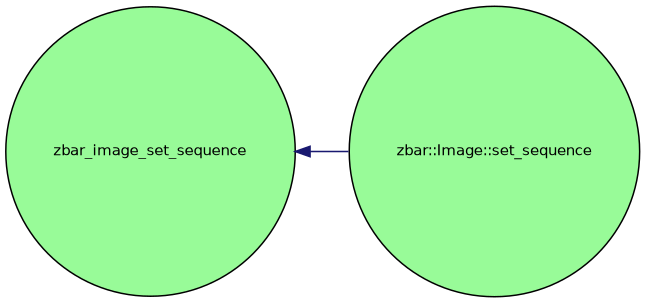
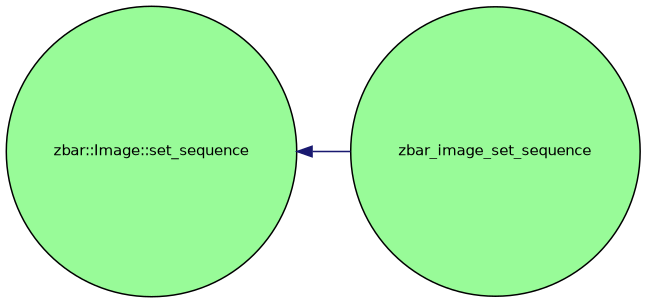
(329, 152) -> (331, 152)
